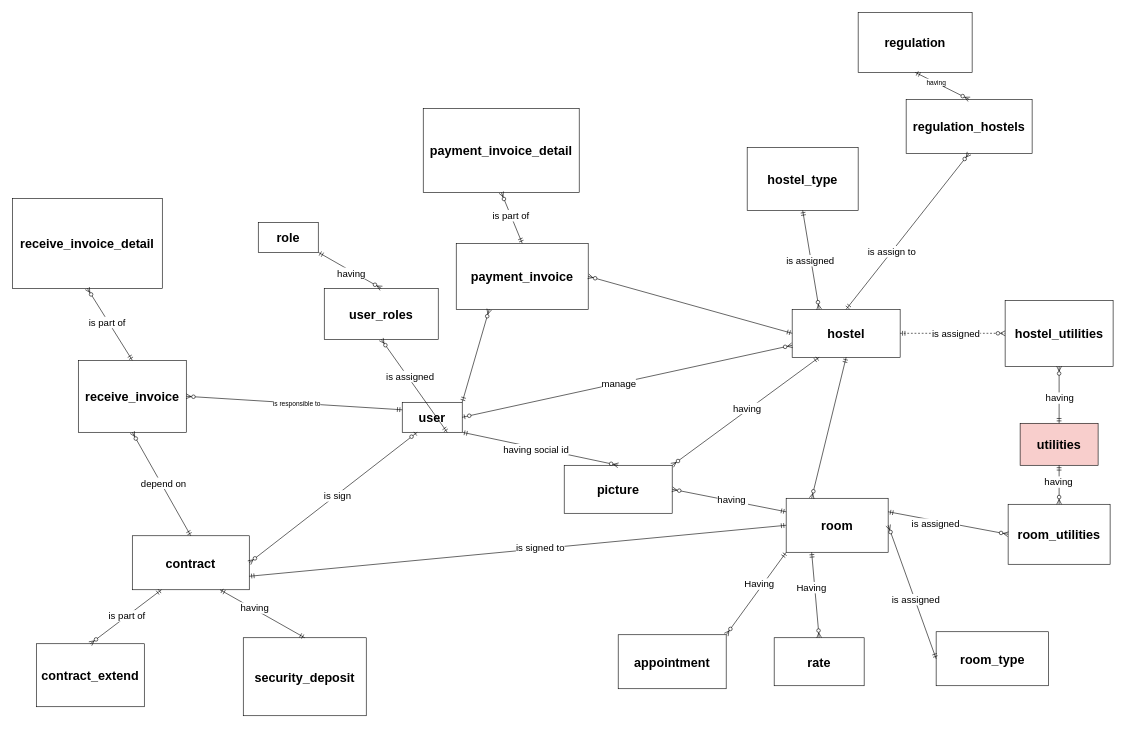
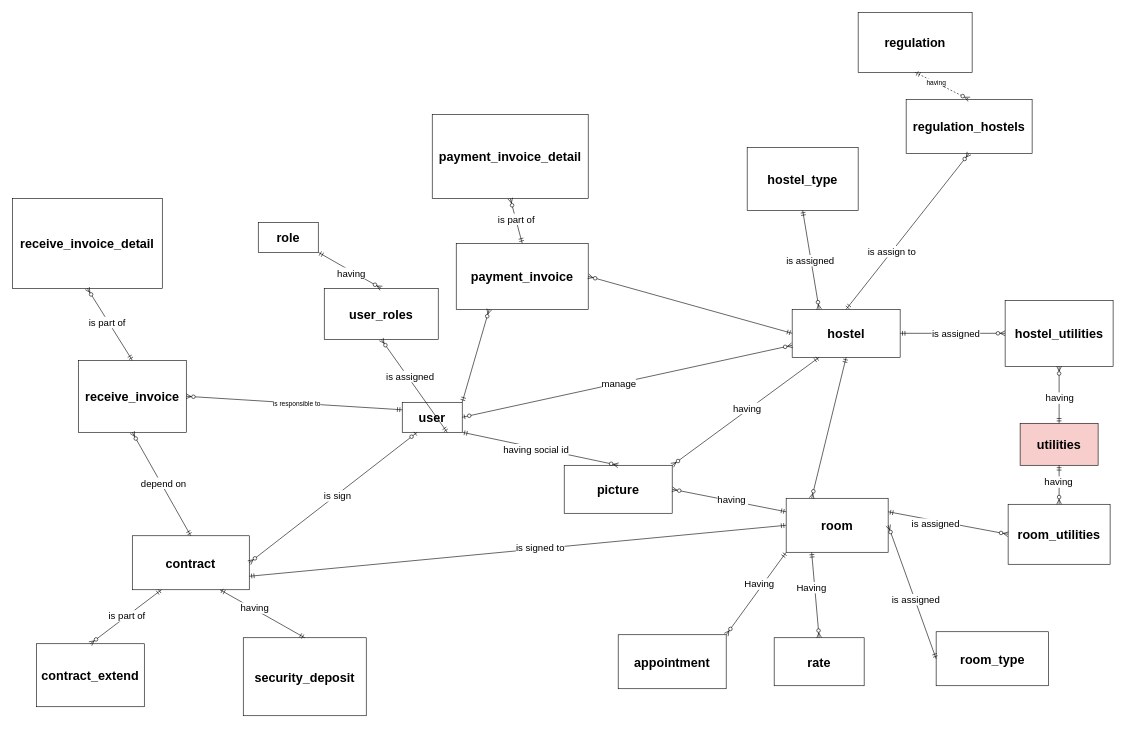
(952, 91) -> (952, 91)
(501, 150) -> (510, 156)
(917, 333) -> (917, 333)
